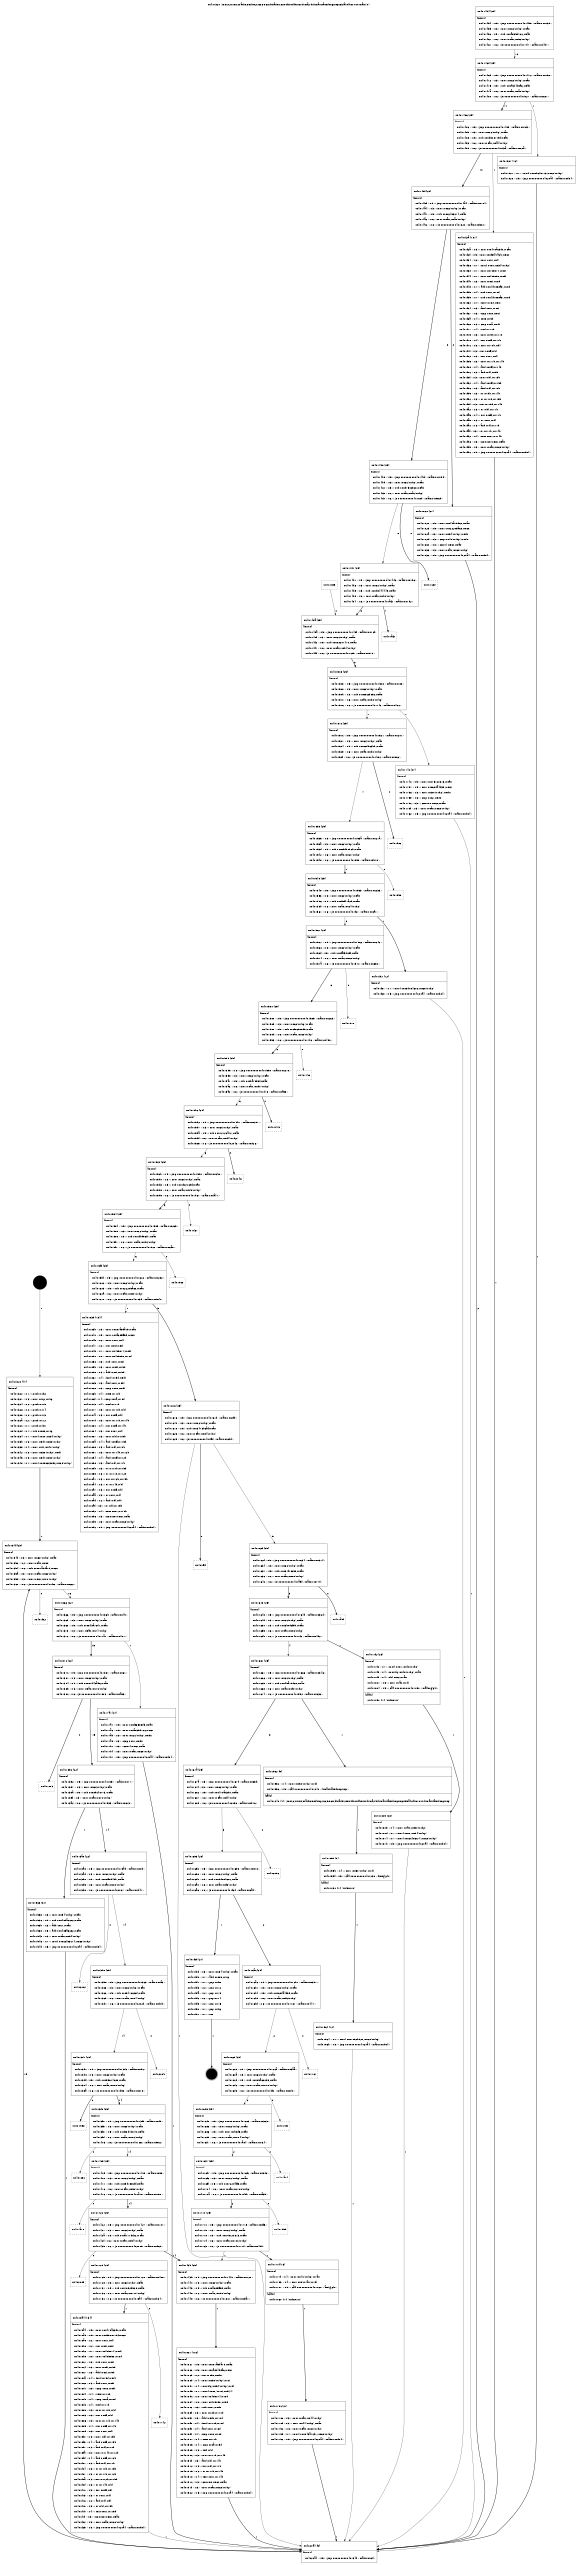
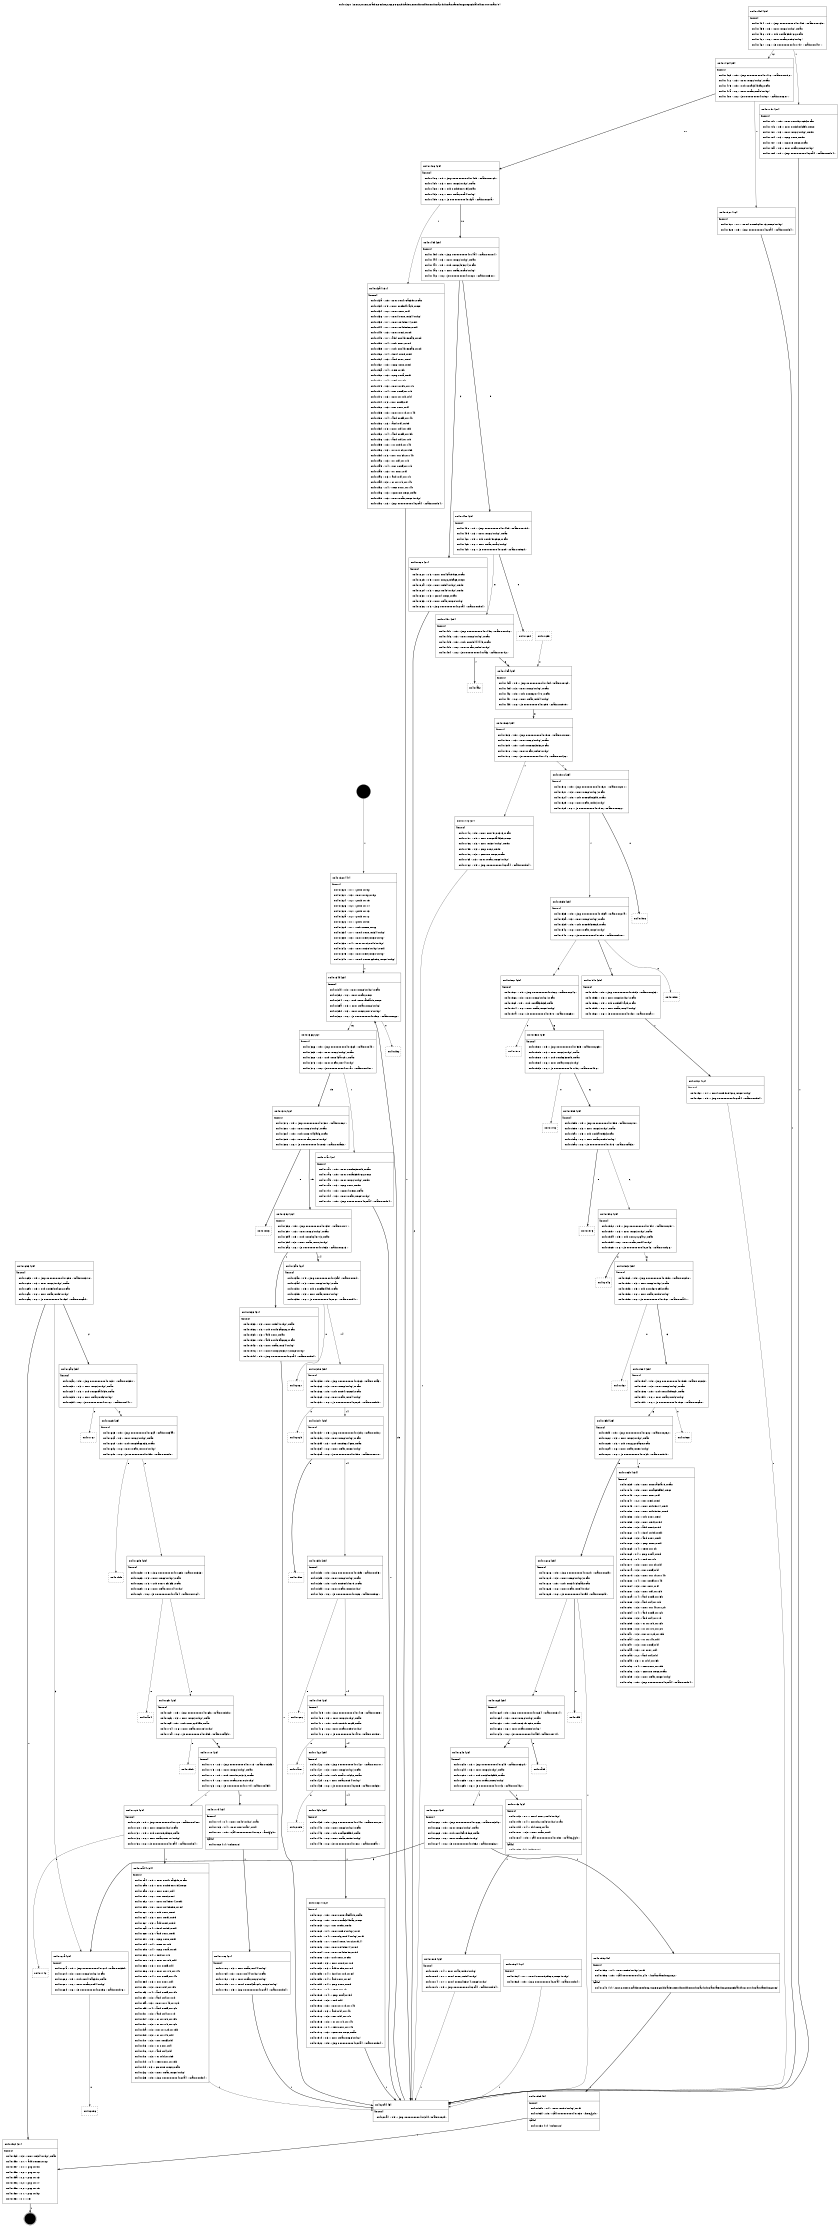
none -> (798, 131)
(345, 920) -> (565, 957)
(222, 1829) -> (54, 1629)
(355, 1957) -> (294, 2149)
(118, 2099) -> (345, 1507)
(223, 2255) -> (201, 1798)
